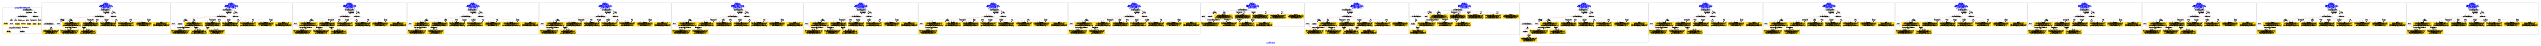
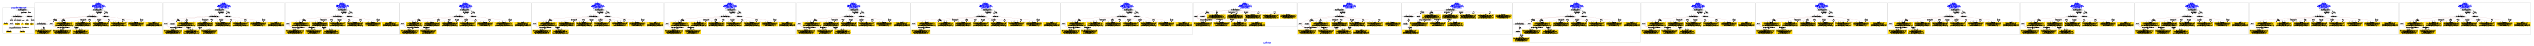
(23, 24) -> (22, 24)
(34, 24) -> none
(9, 32) -> (9, 32)
(22, 32) -> (22, 32)
